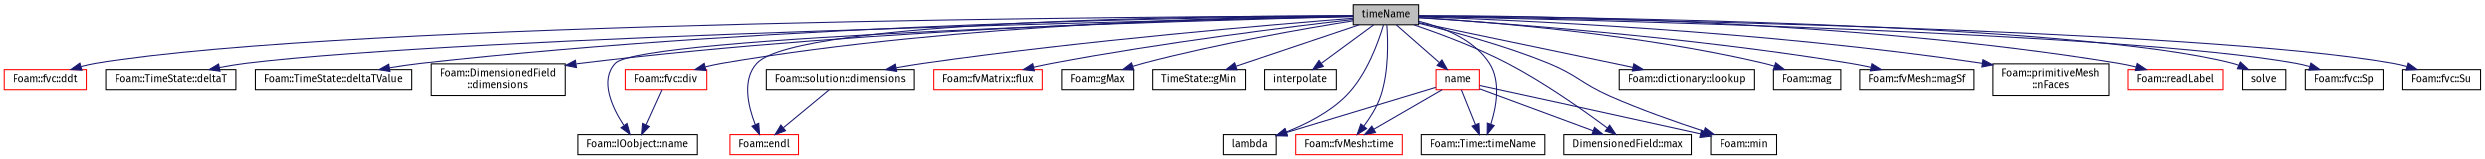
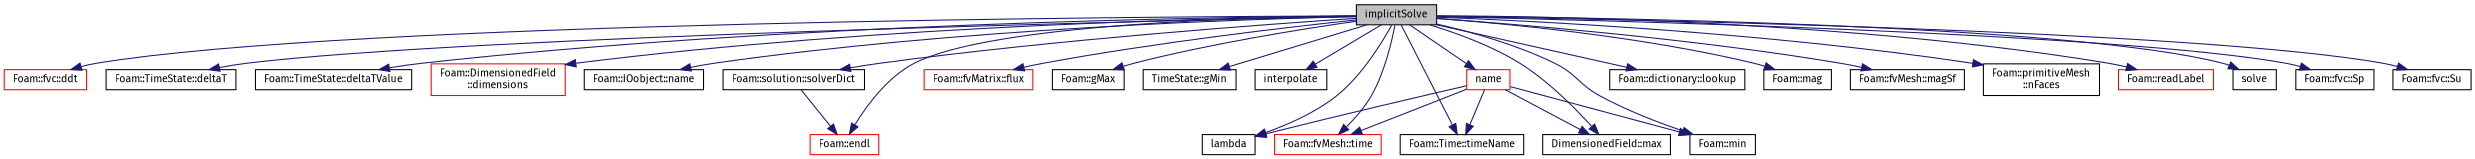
(1386, 15) -> (1396, 15)
(498, 80) -> (498, 80)
(666, 80) -> none
(840, 80) -> (794, 80)
